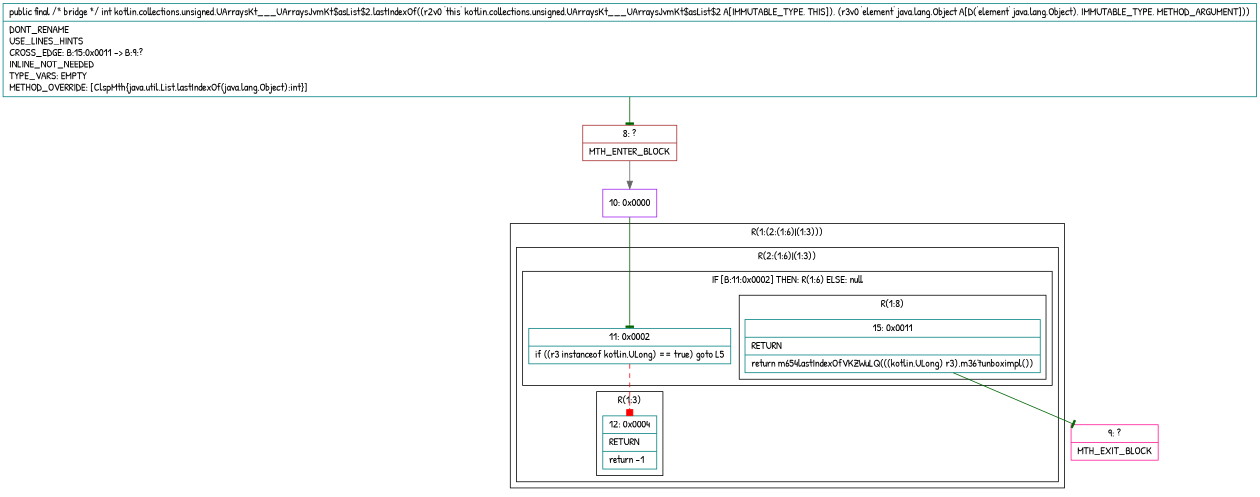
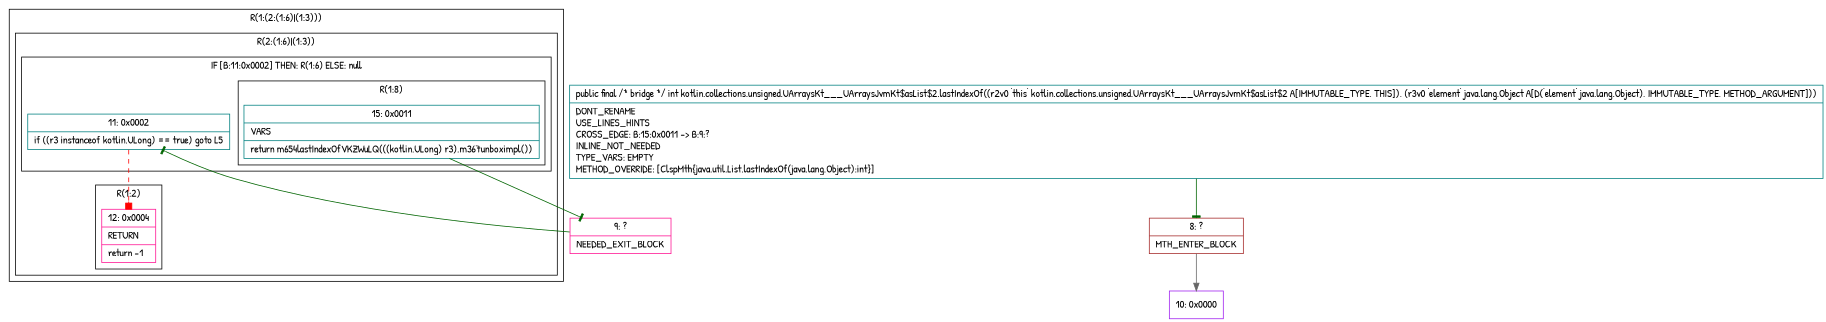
(630, 265) -> (364, 207)
(767, 346) -> (261, 131)
(630, 400) -> (129, 194)
(630, 442) -> (129, 236)
(1115, 451) -> (621, 244)
